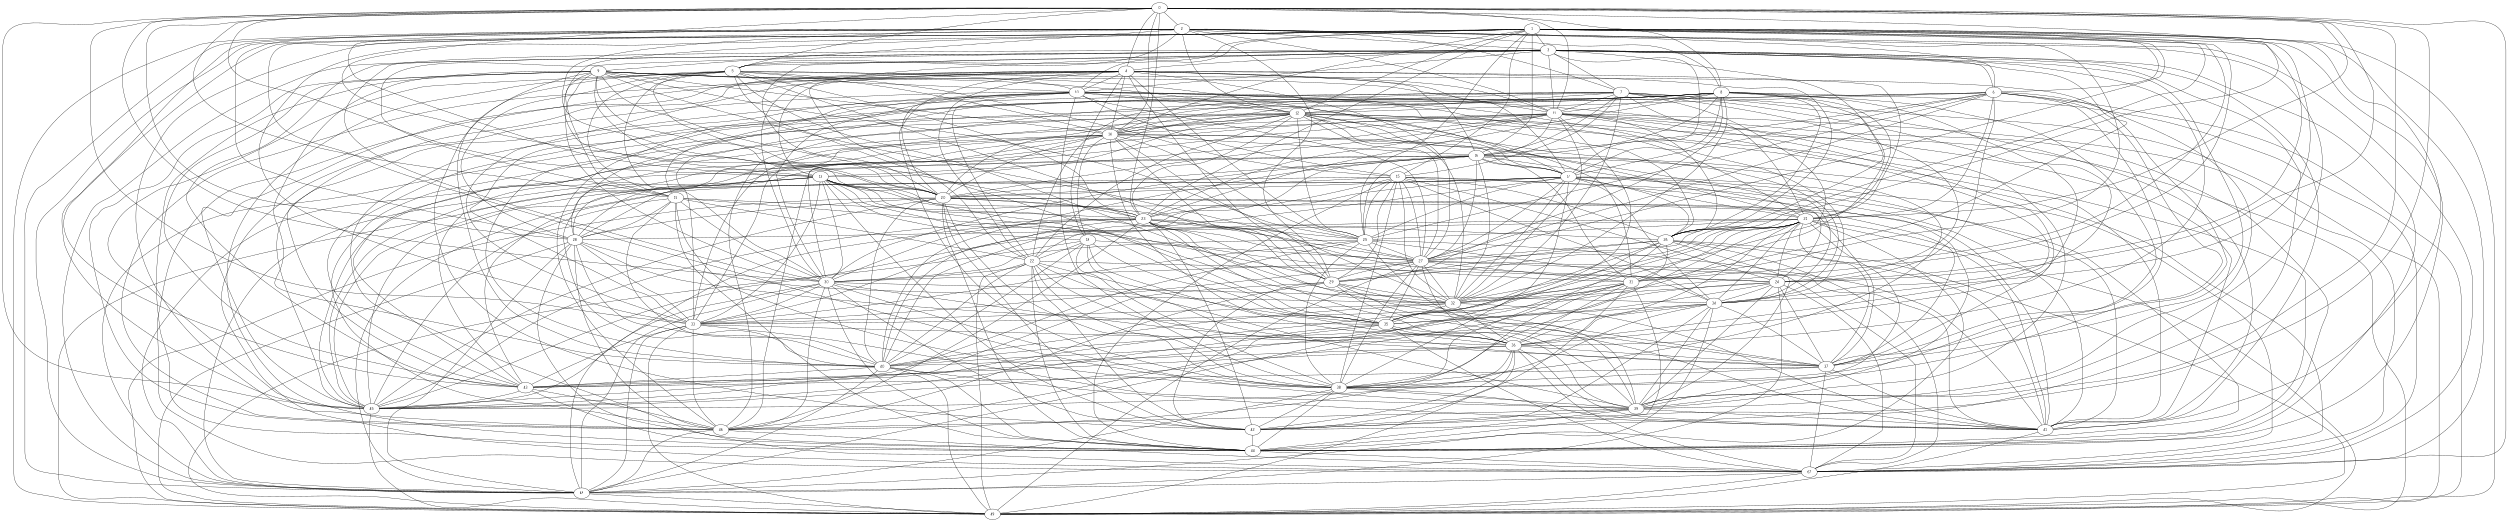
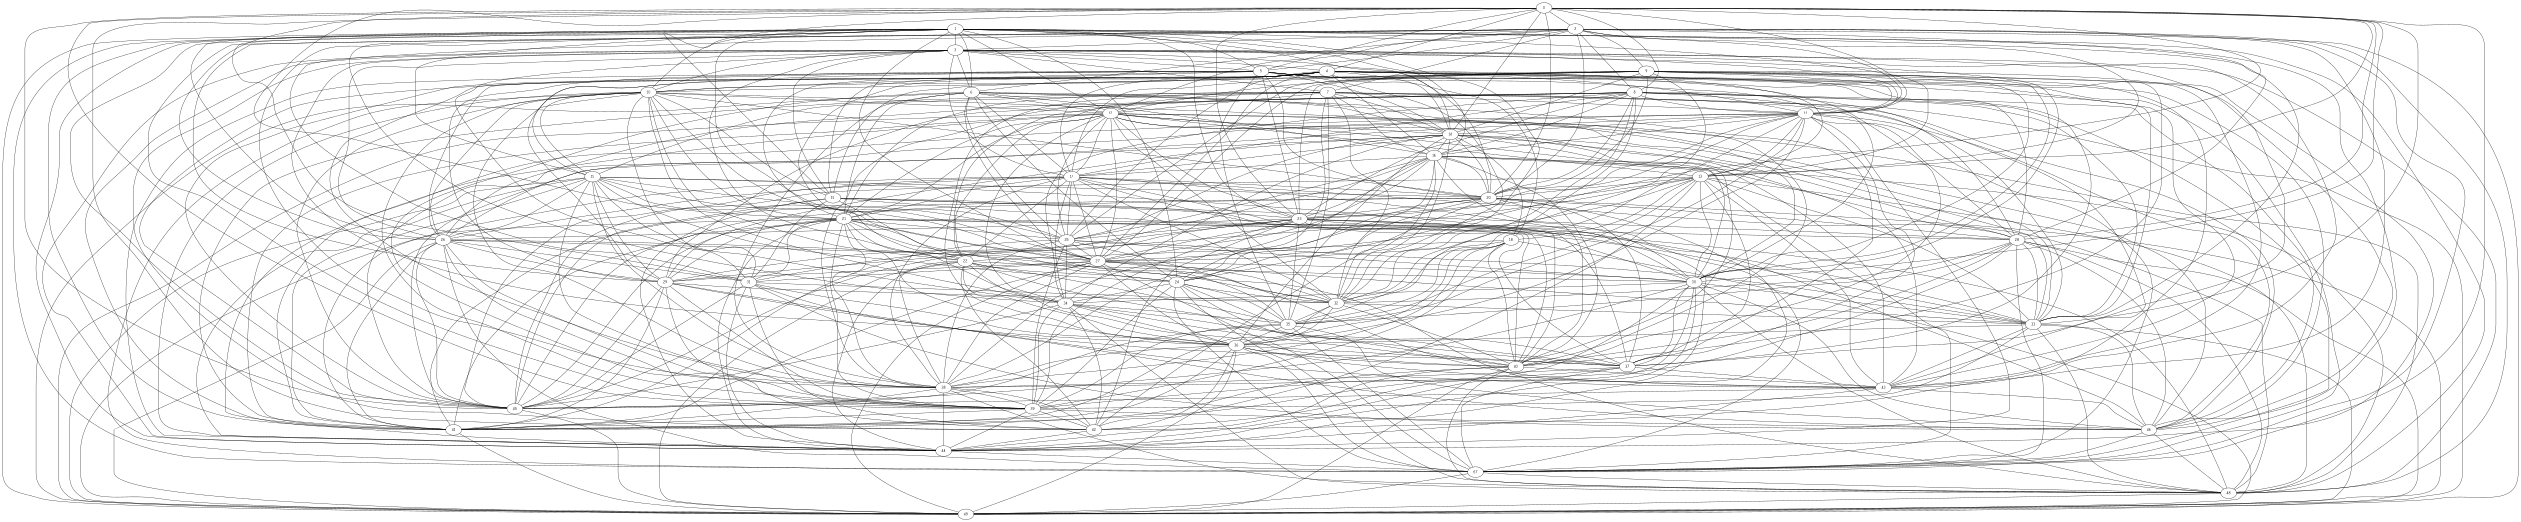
(957, 352) -> (1603, 374)
